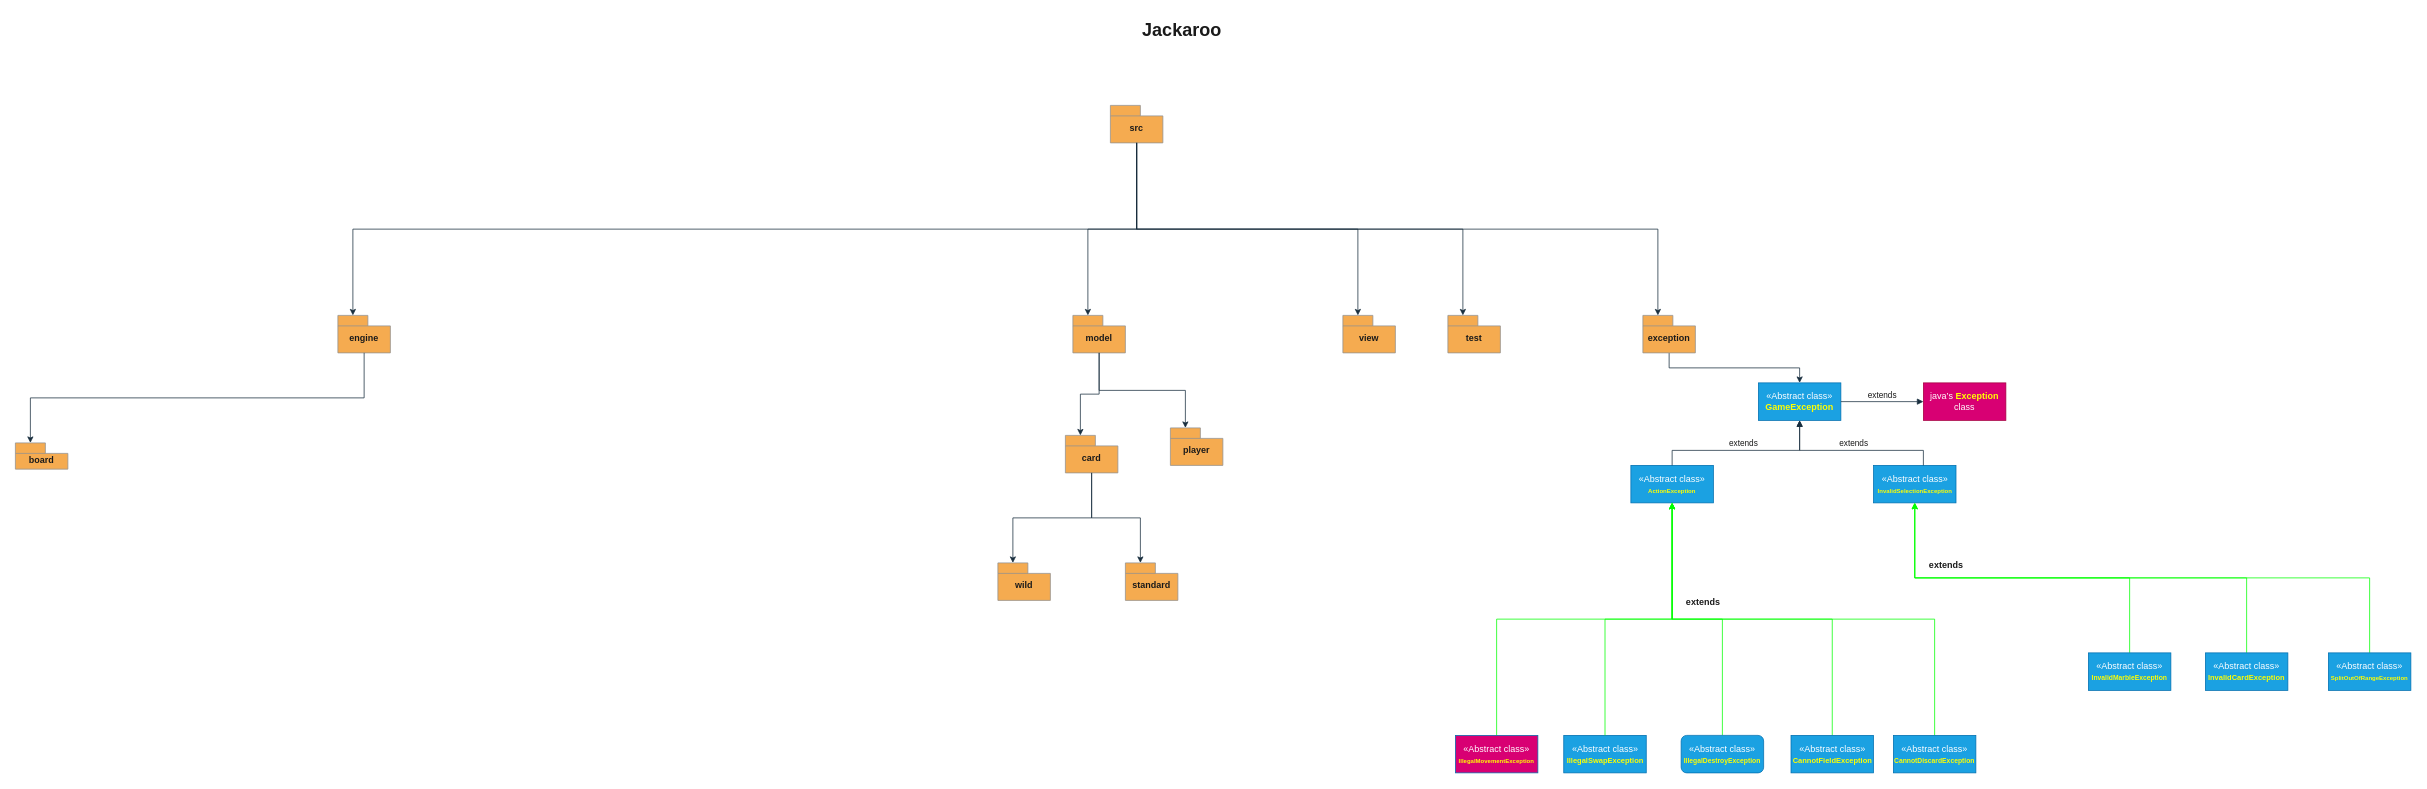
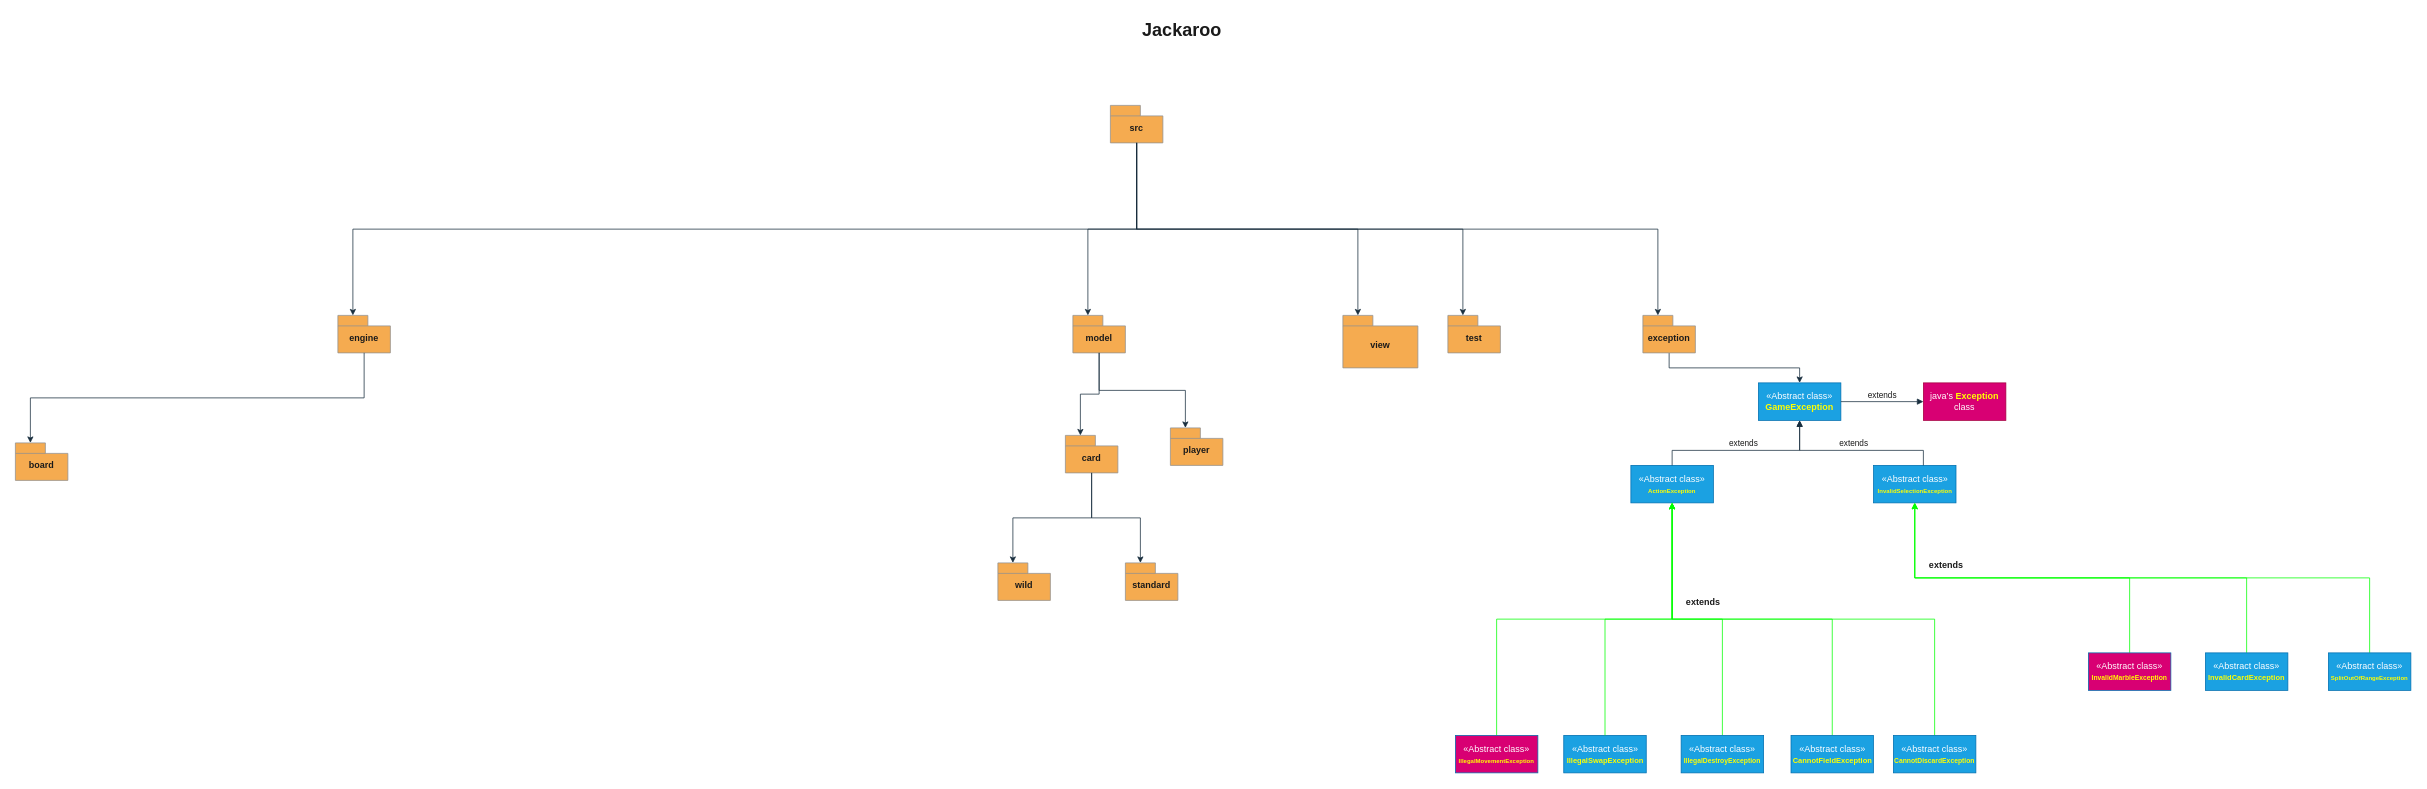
(1369, 334) -> (1380, 342)
(42, 456) -> (42, 462)
(2130, 672) -> (2130, 672)
(1722, 754) -> (1722, 754)
